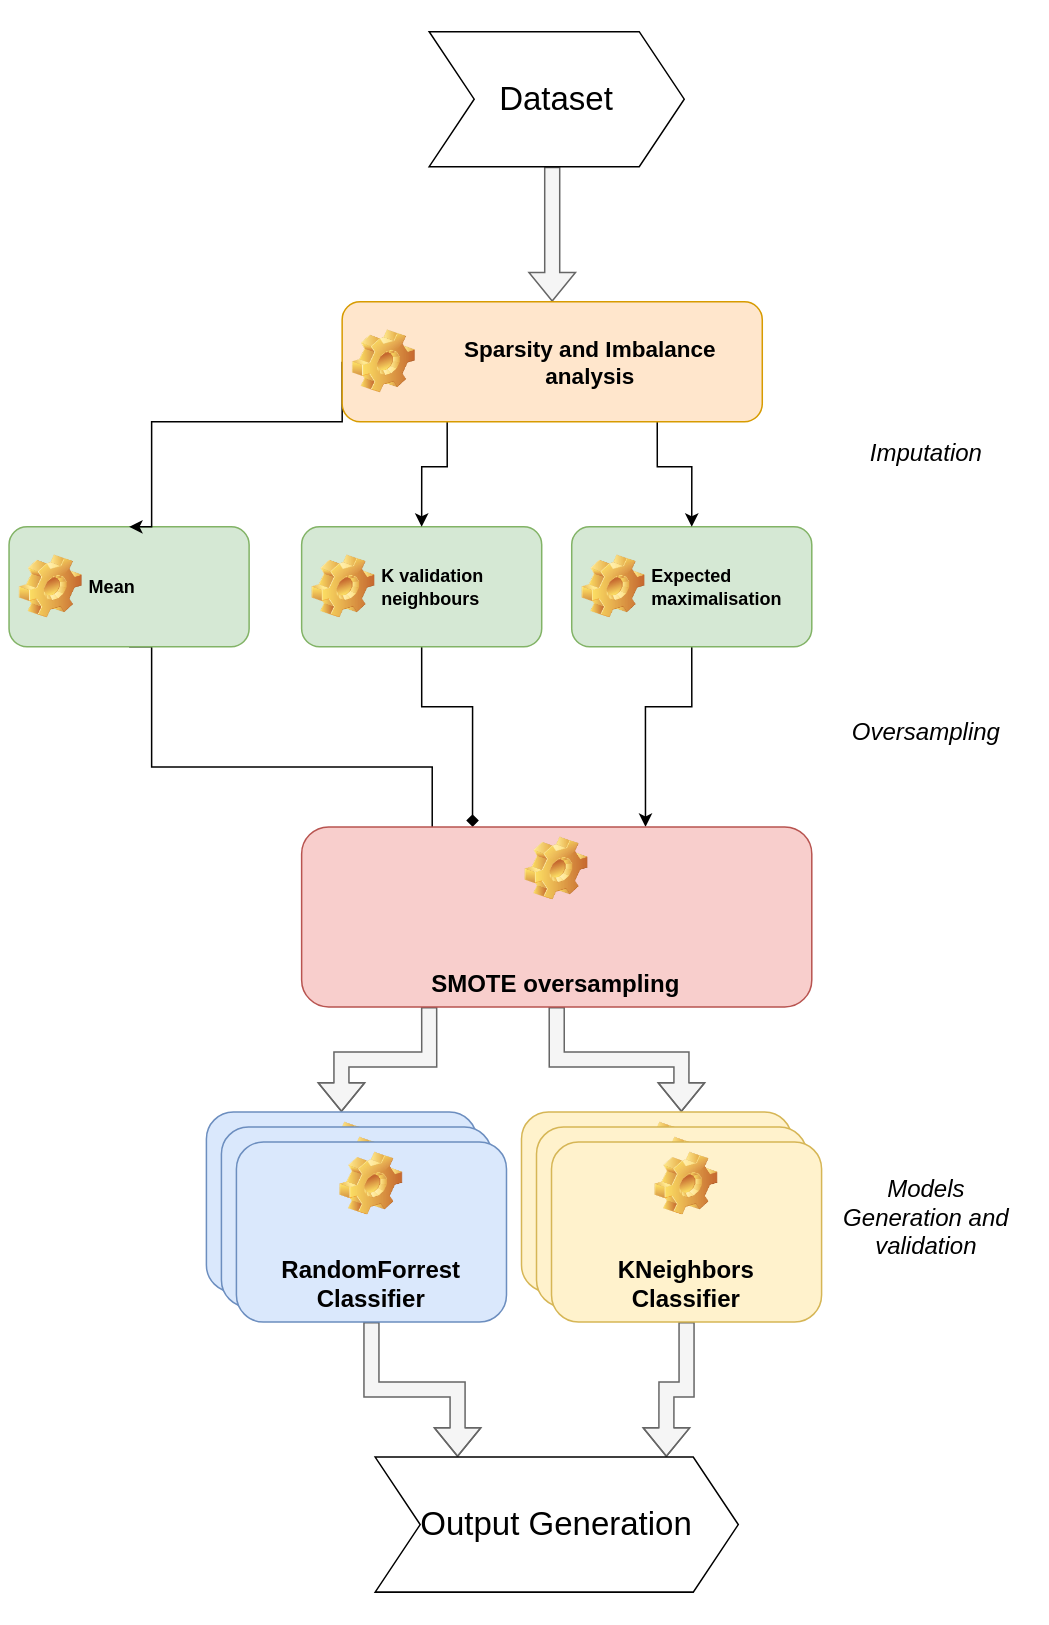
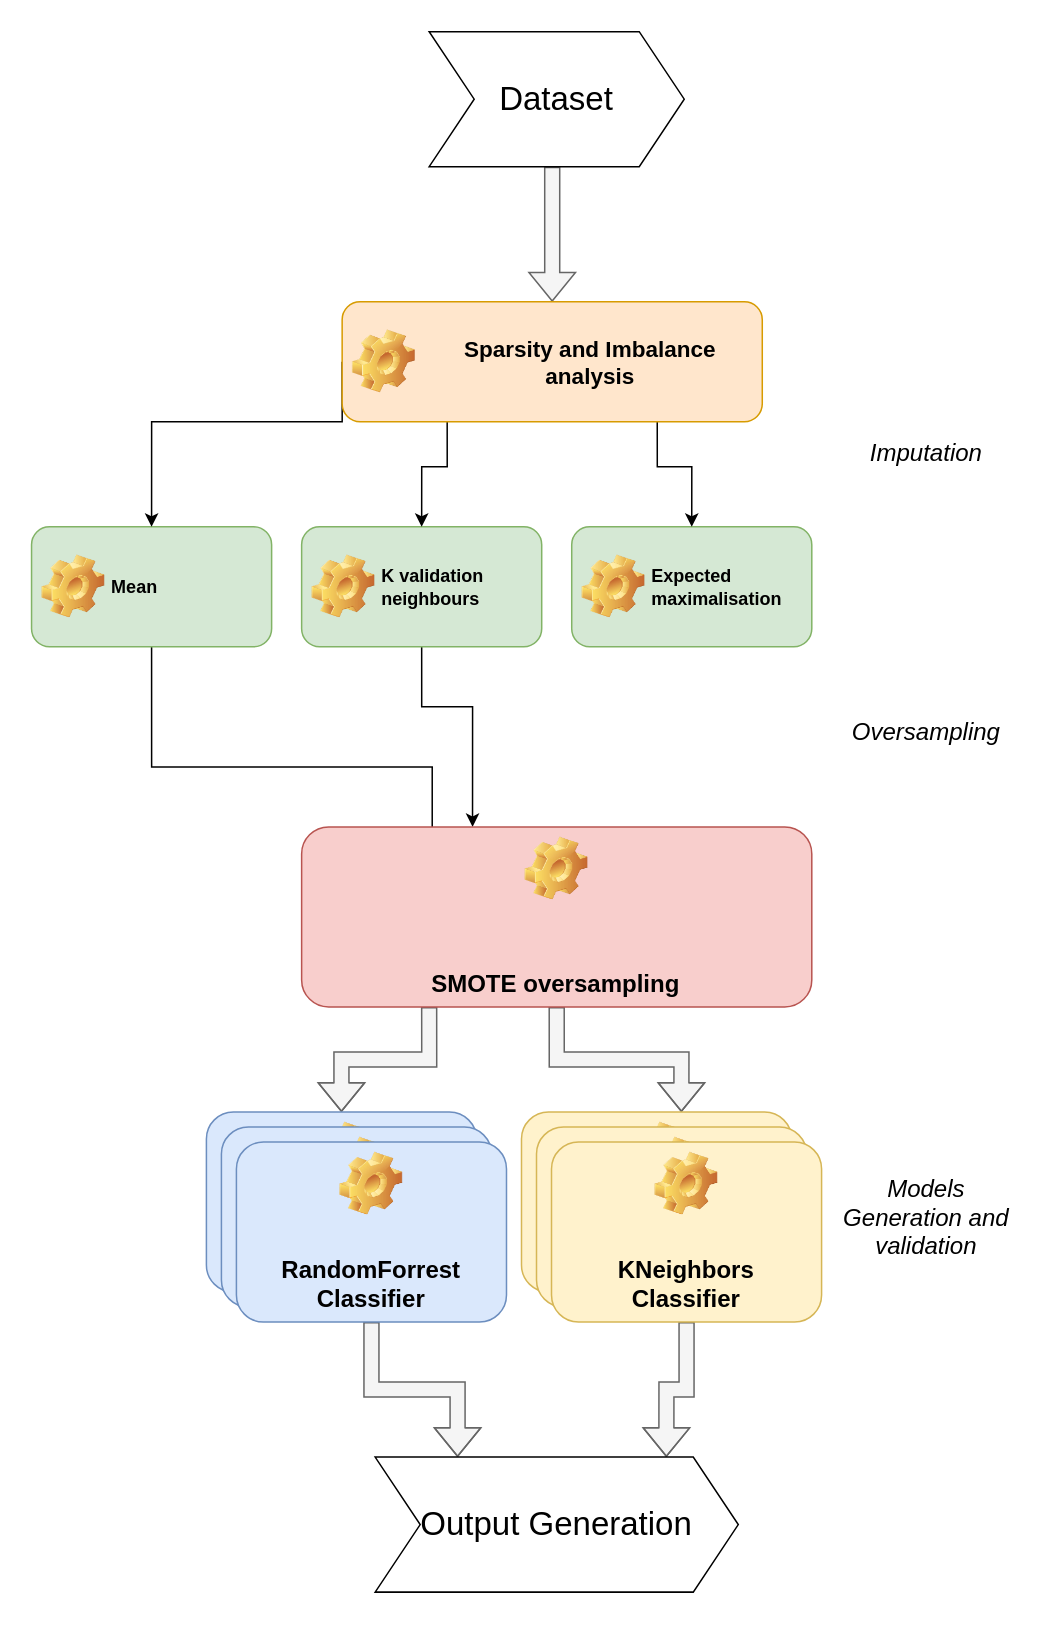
(129, 587) -> (151, 587)
(645, 709) -> none
(472, 814) -> (472, 815)
